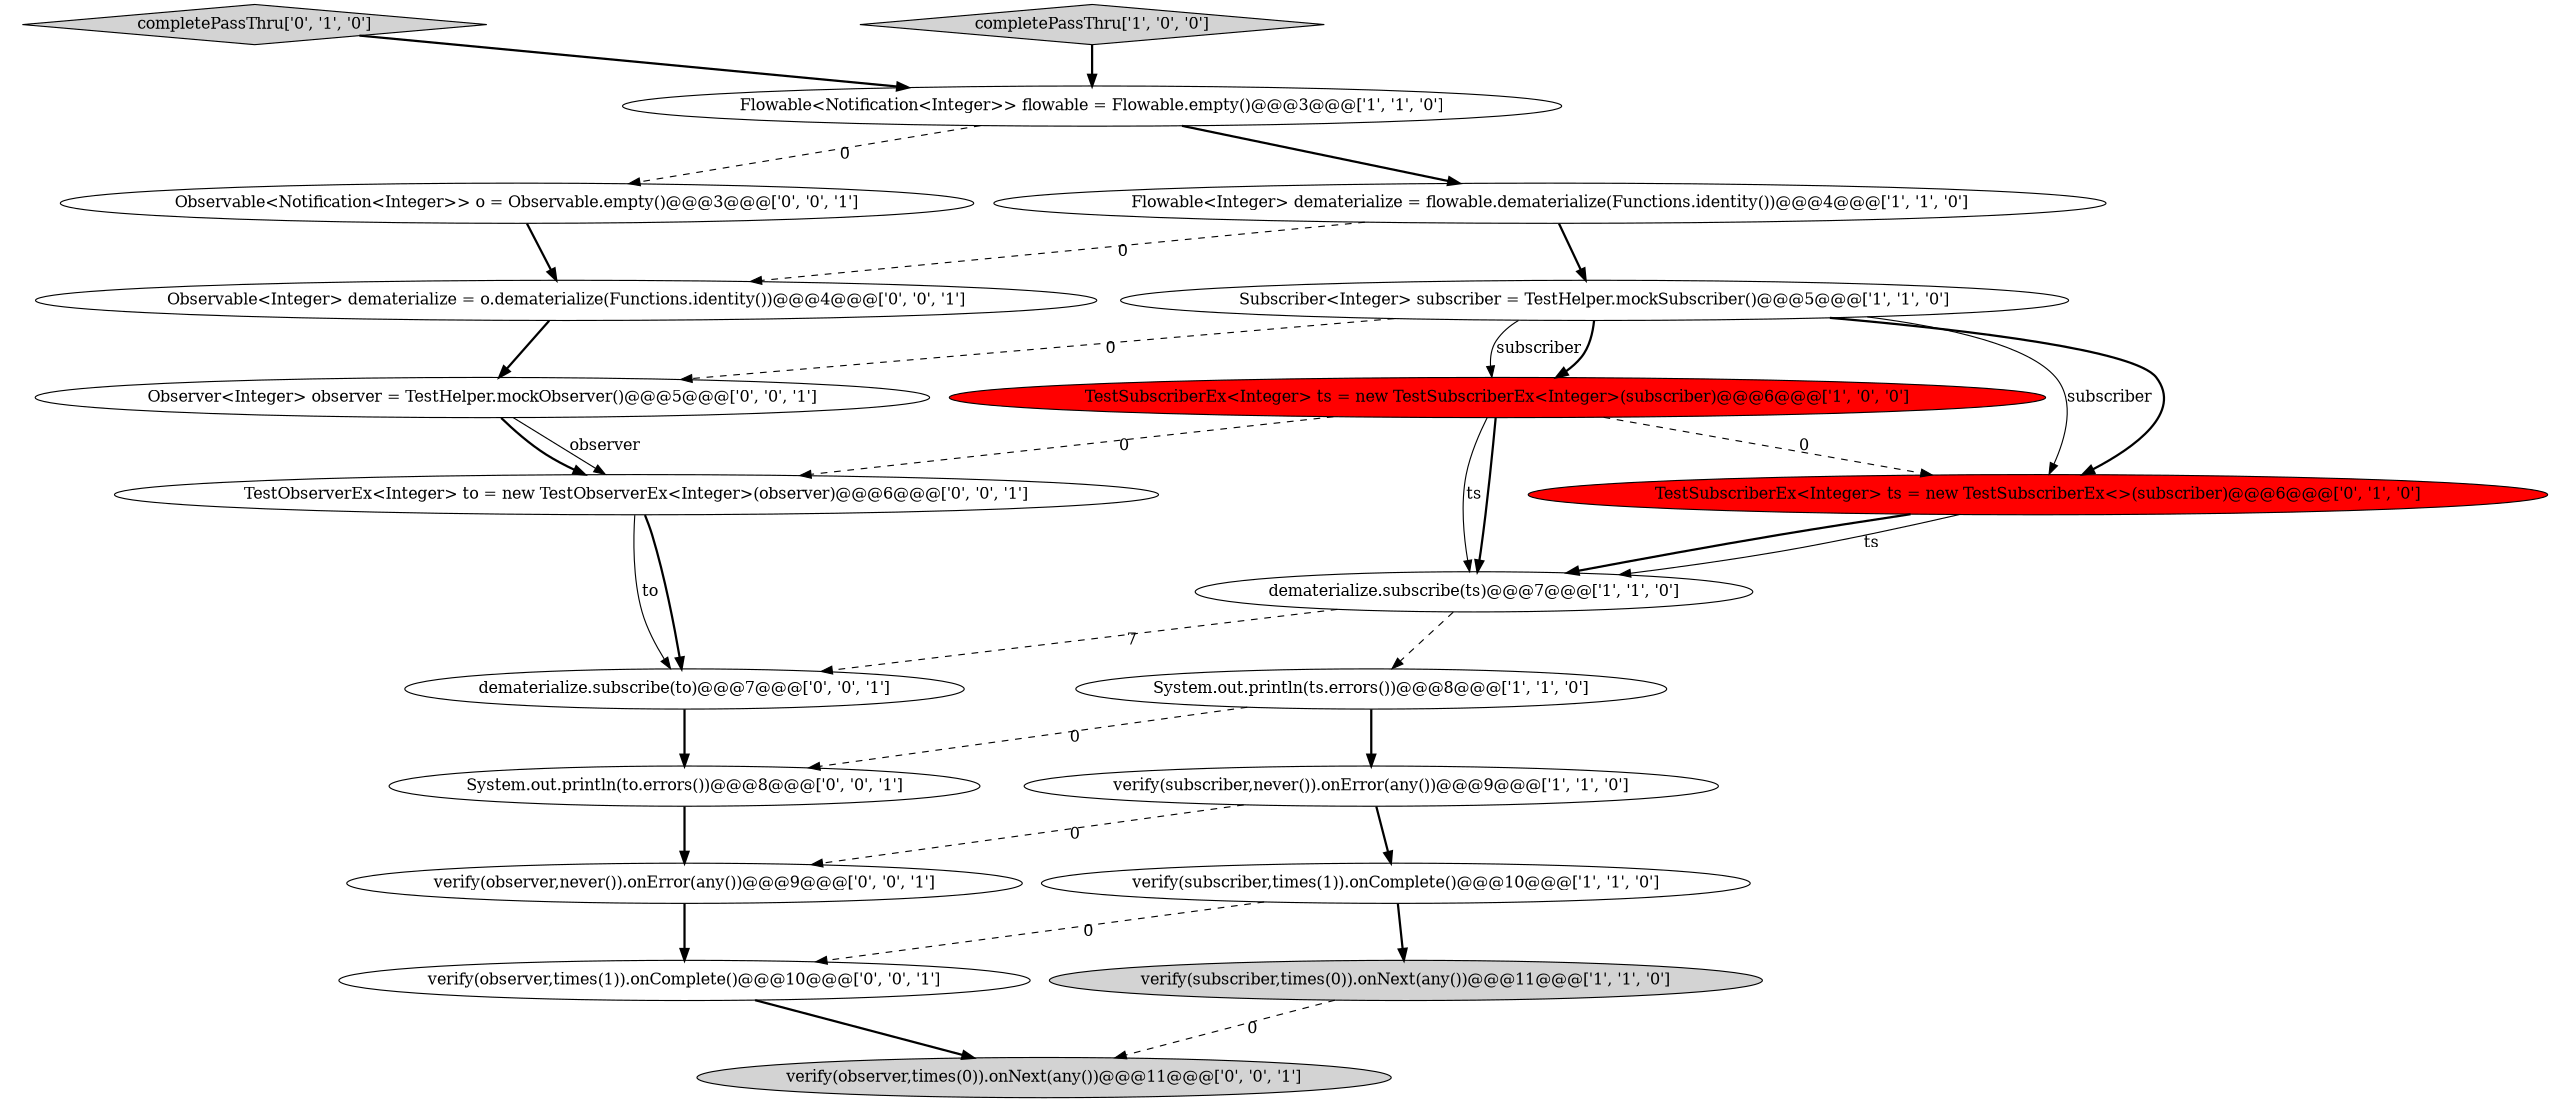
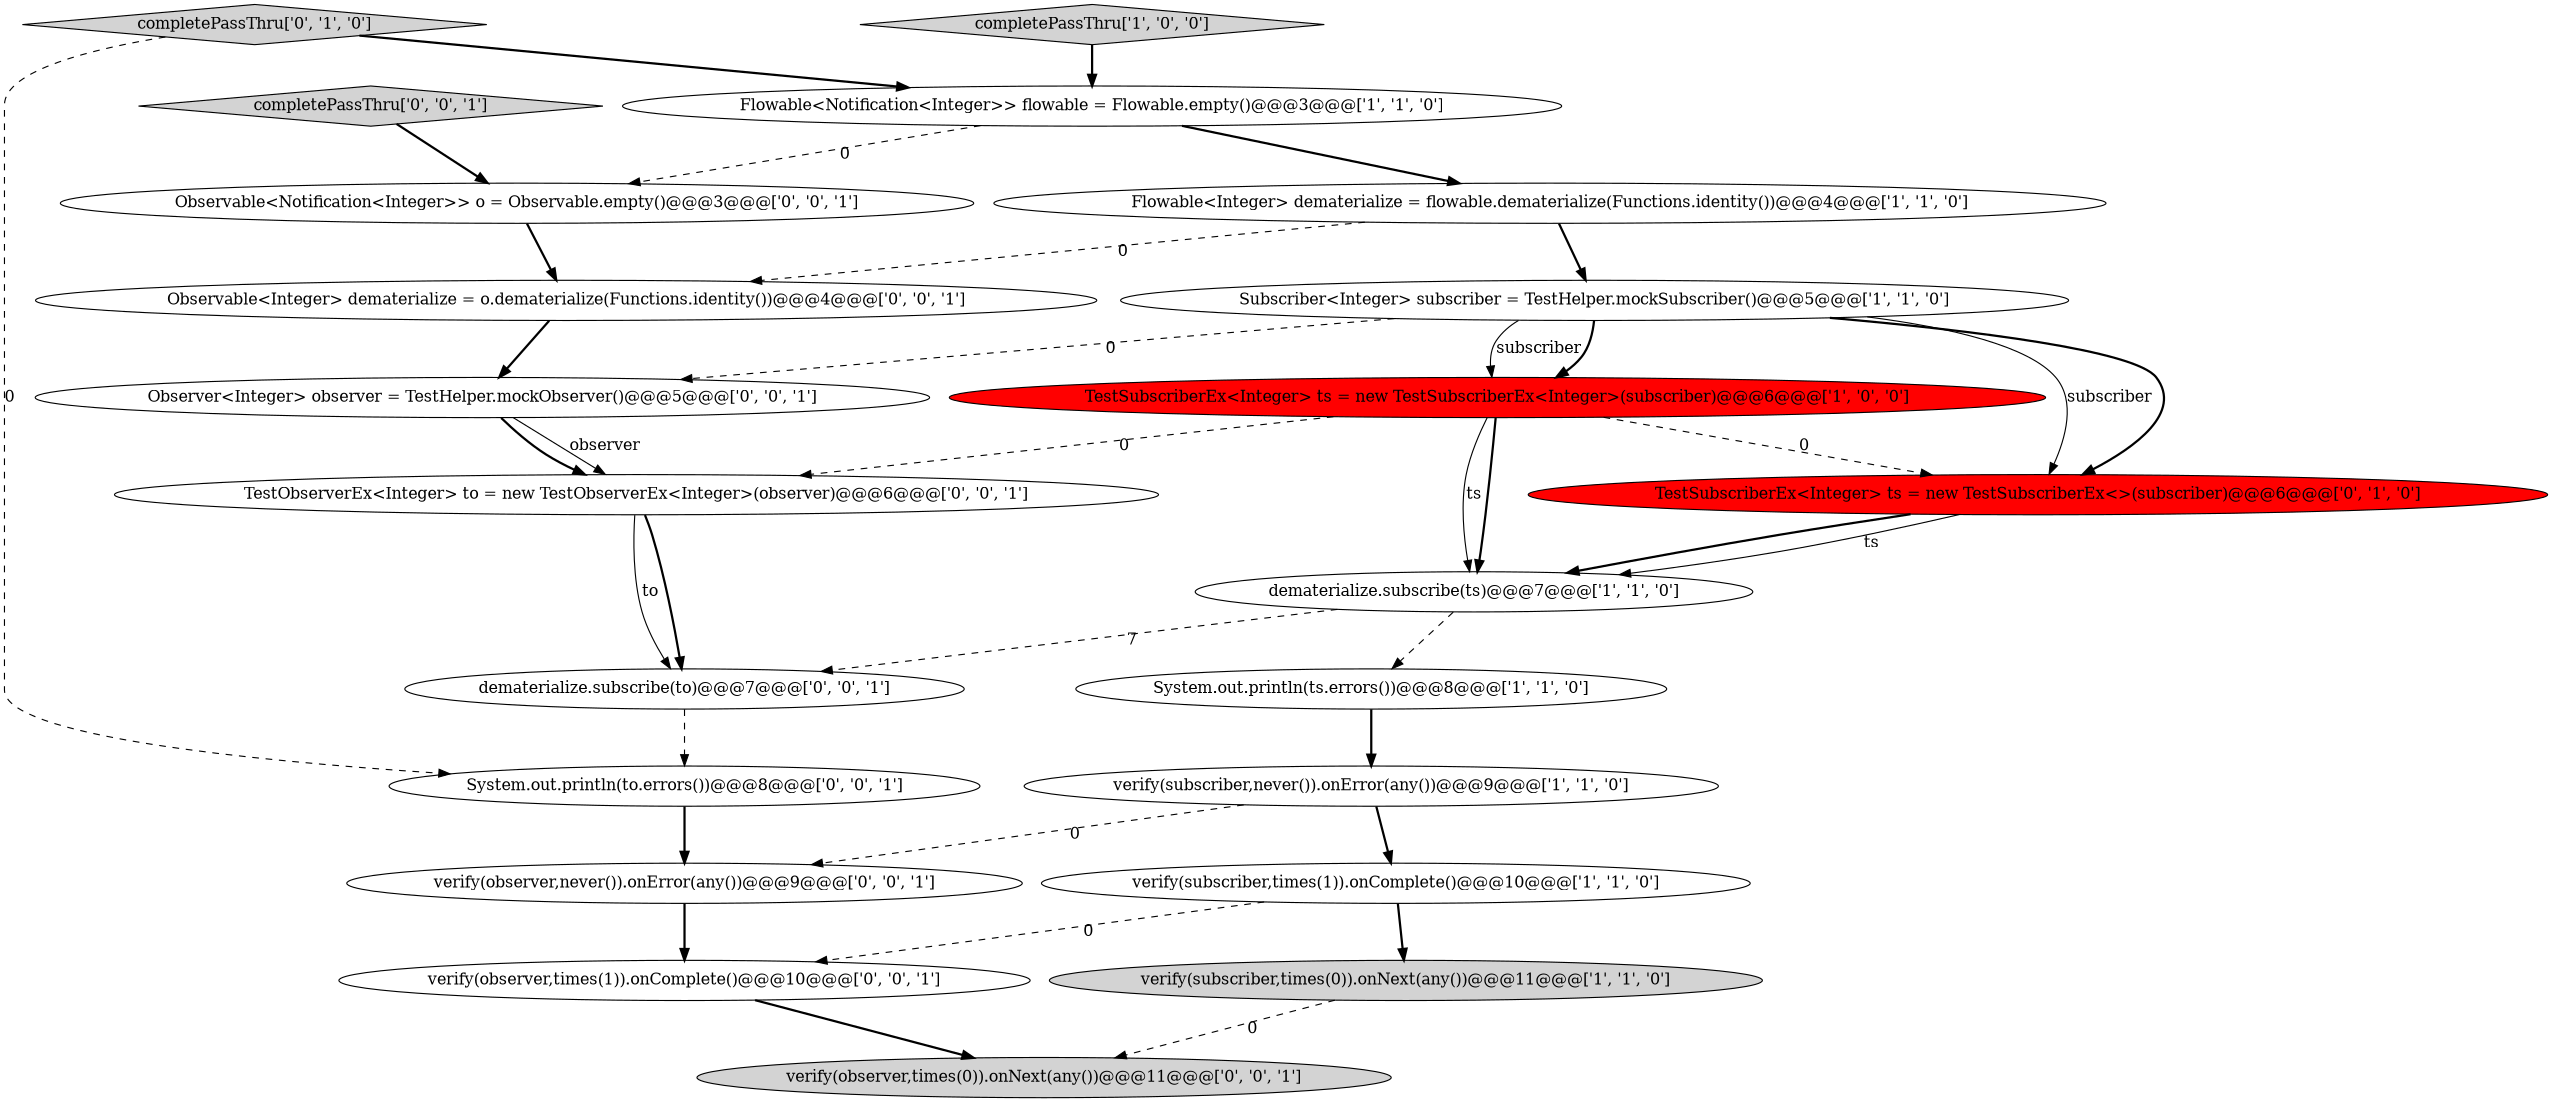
none -> (371, 106)
(685, 732) -> (685, 732)
(1034, 737) -> (4, 532)
